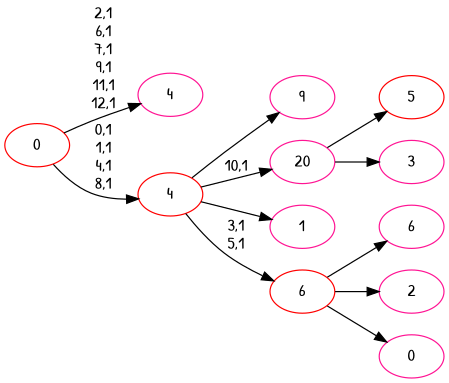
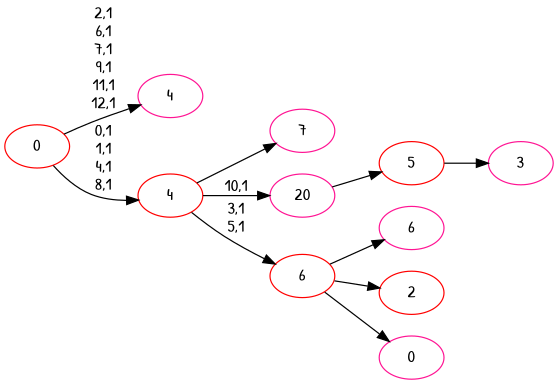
(302, 97) -> (302, 131)
(351, 162) -> (460, 163)
(302, 227) -> none
(412, 292) -> (412, 293)
